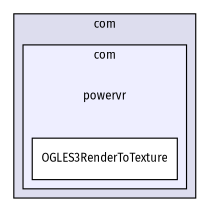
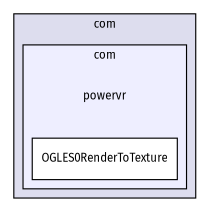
(105, 159) -> (105, 159)
